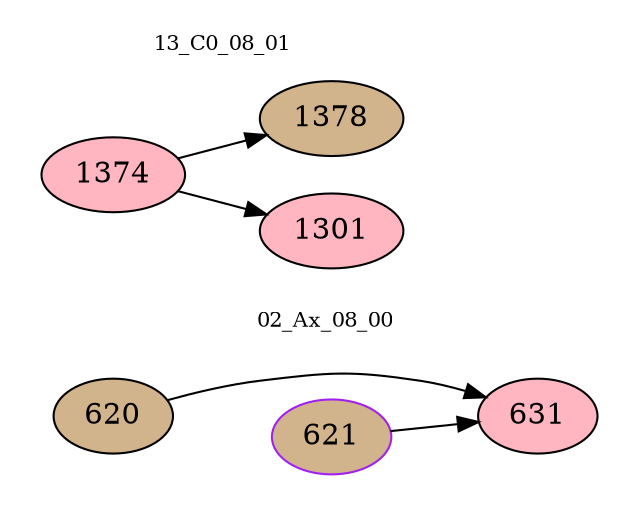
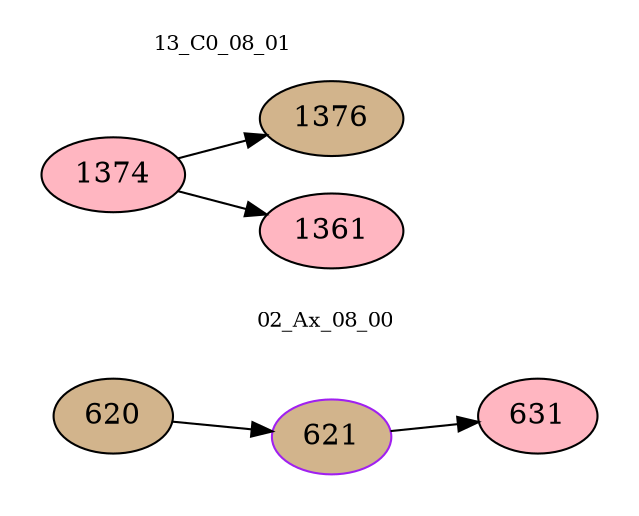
(332, 119) -> (332, 119)
(332, 231) -> (332, 231)
(316, 375) -> (212, 425)
